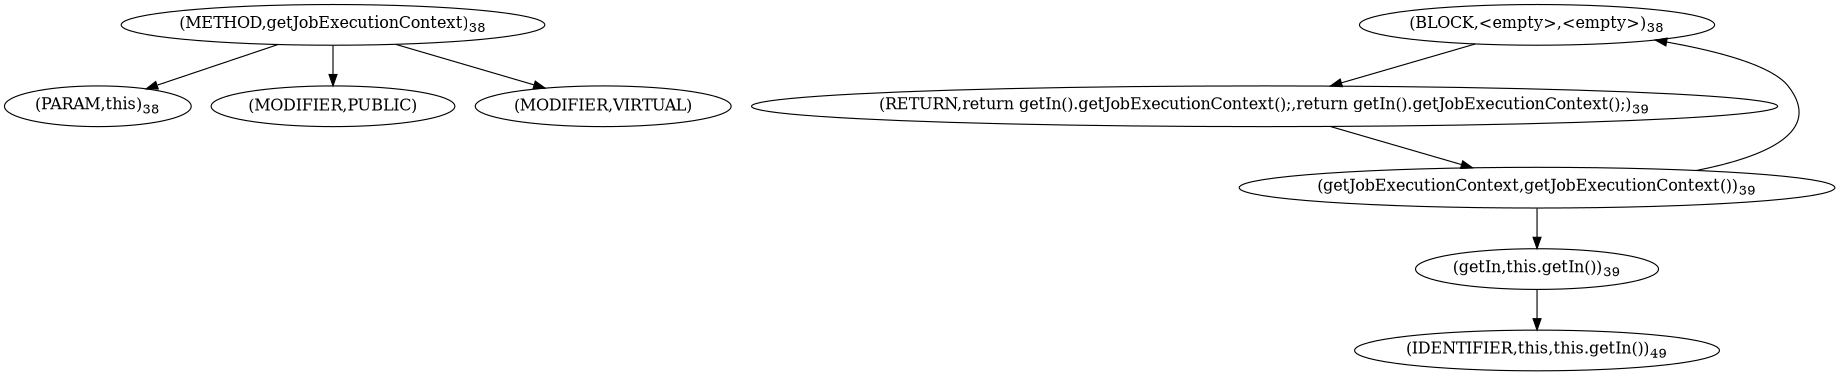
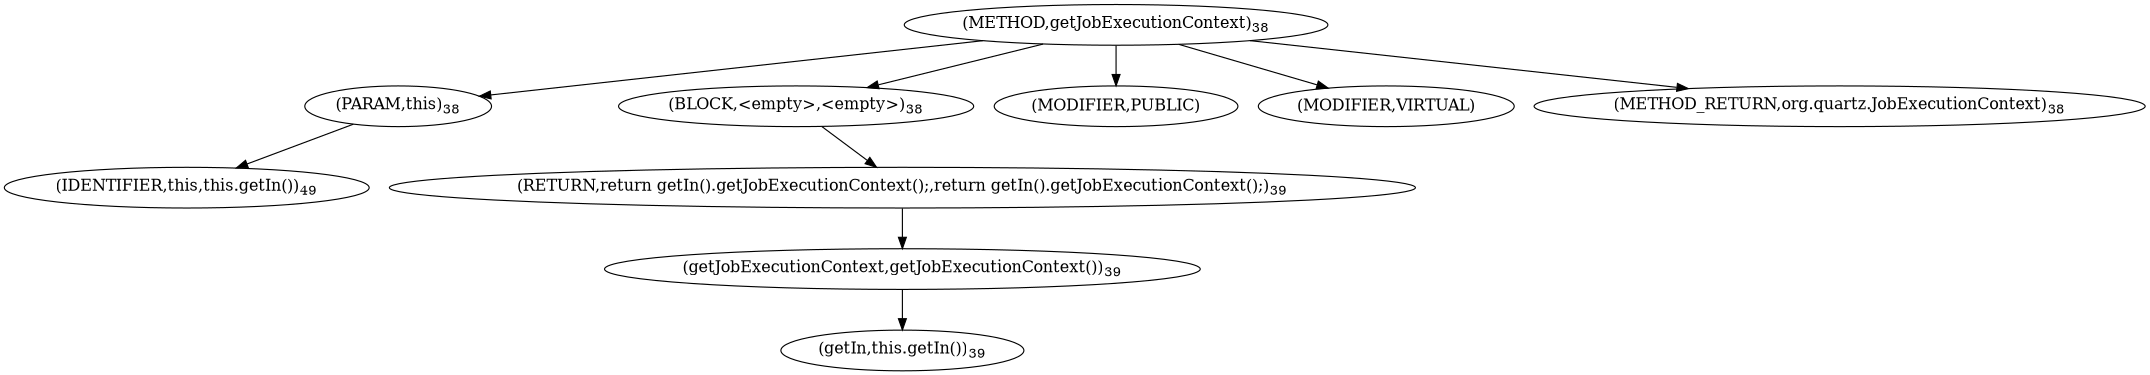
(1794, 96) -> (961, 64)
none -> (1840, 106)
(1537, 304) -> (300, 144)
